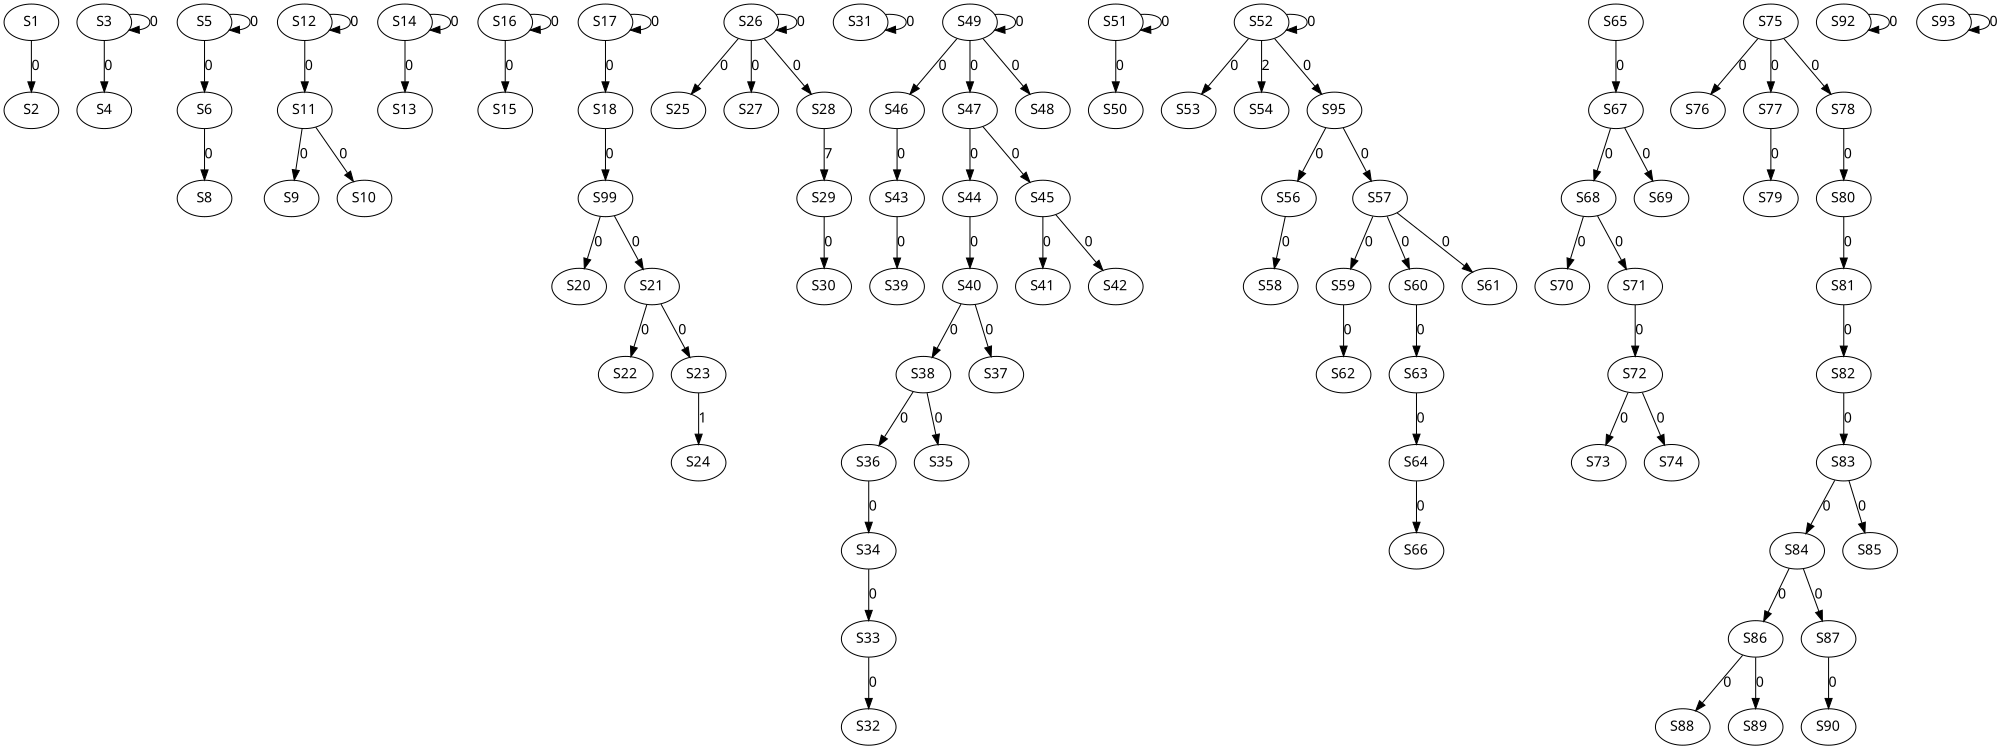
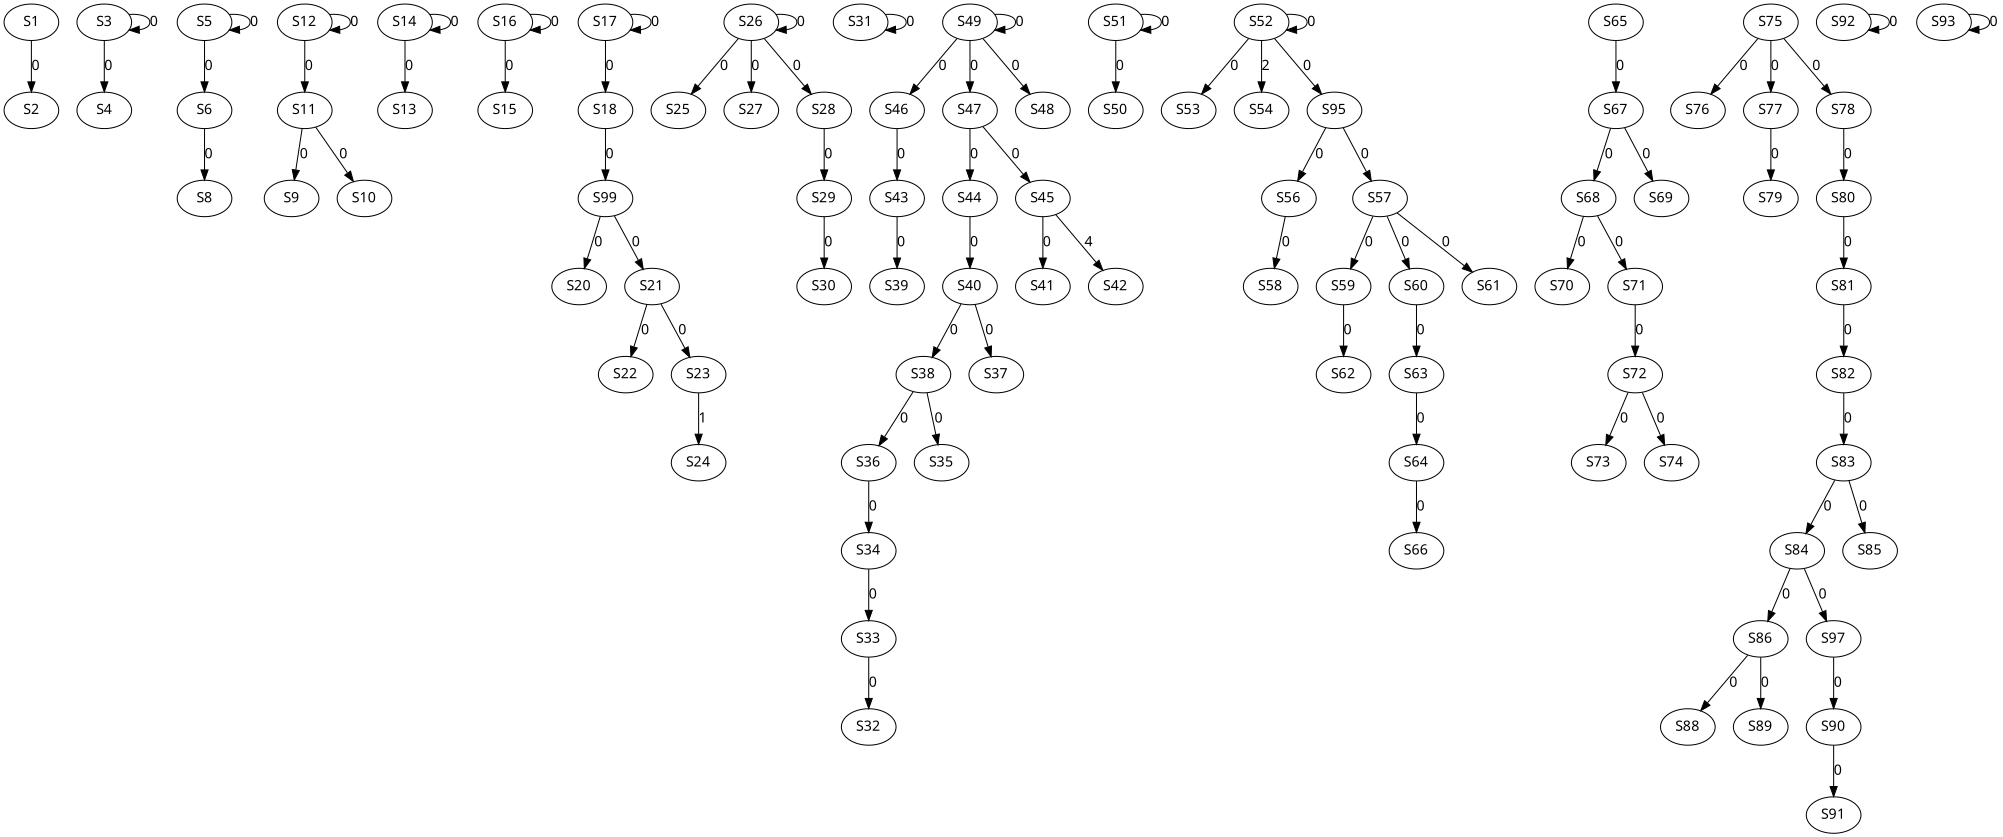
(829, 154) -> (829, 154)
(1089, 242) -> (1089, 242)
(1829, 639) -> (1834, 639)
none -> (1834, 815)
